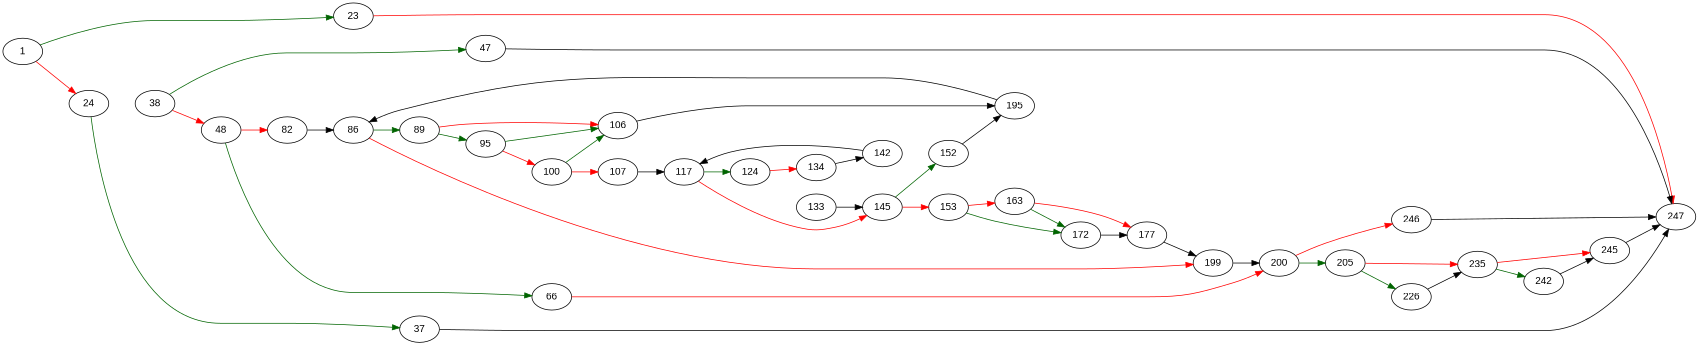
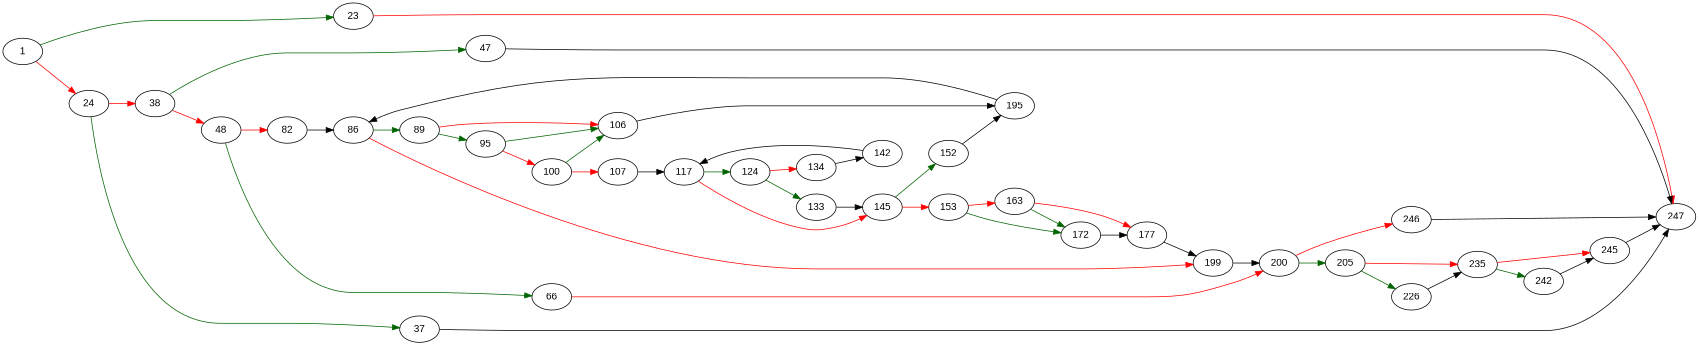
none -> (118, 104)
none -> (780, 188)
